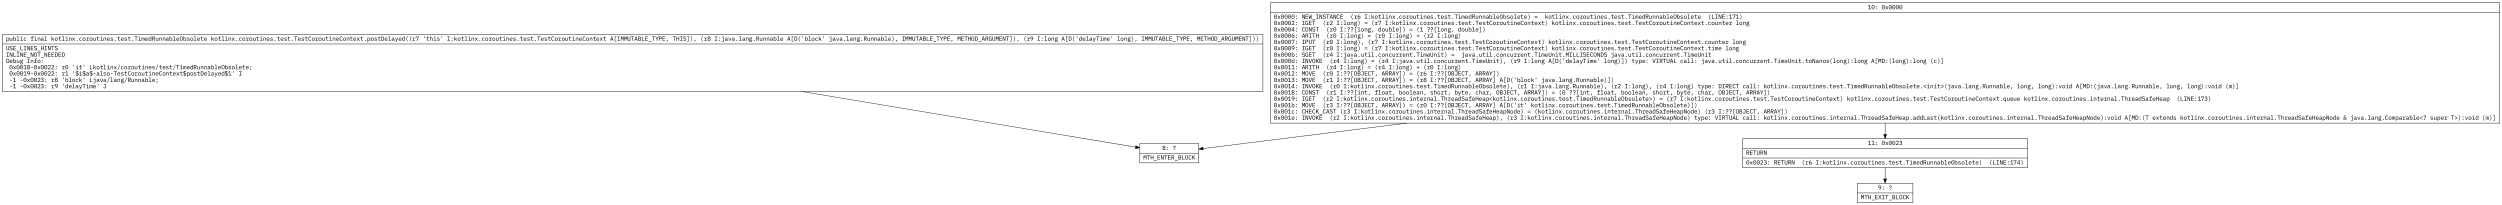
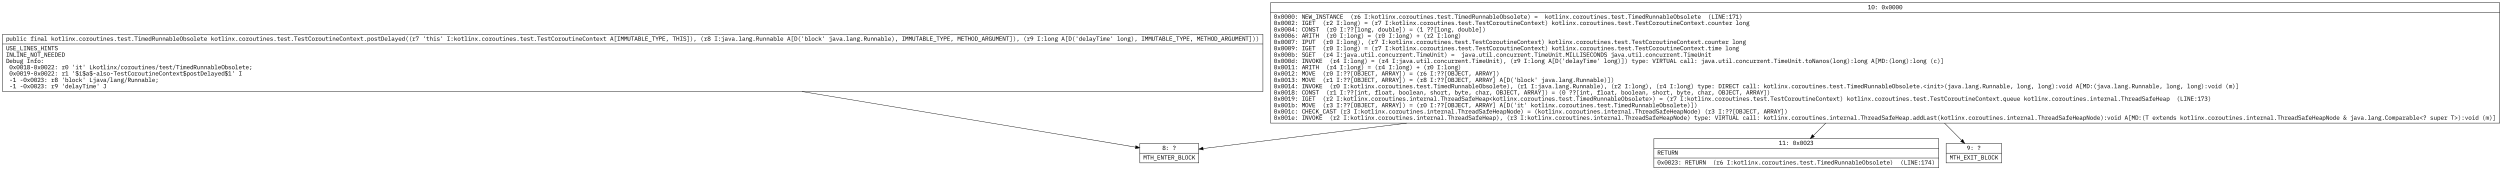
(1885, 173) -> (1953, 132)
